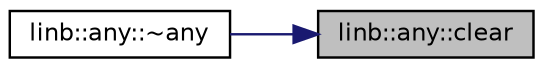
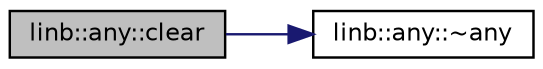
(262, 34) -> (257, 34)
